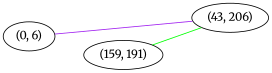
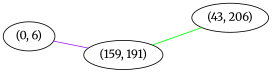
(124, 28) -> (71, 45)
